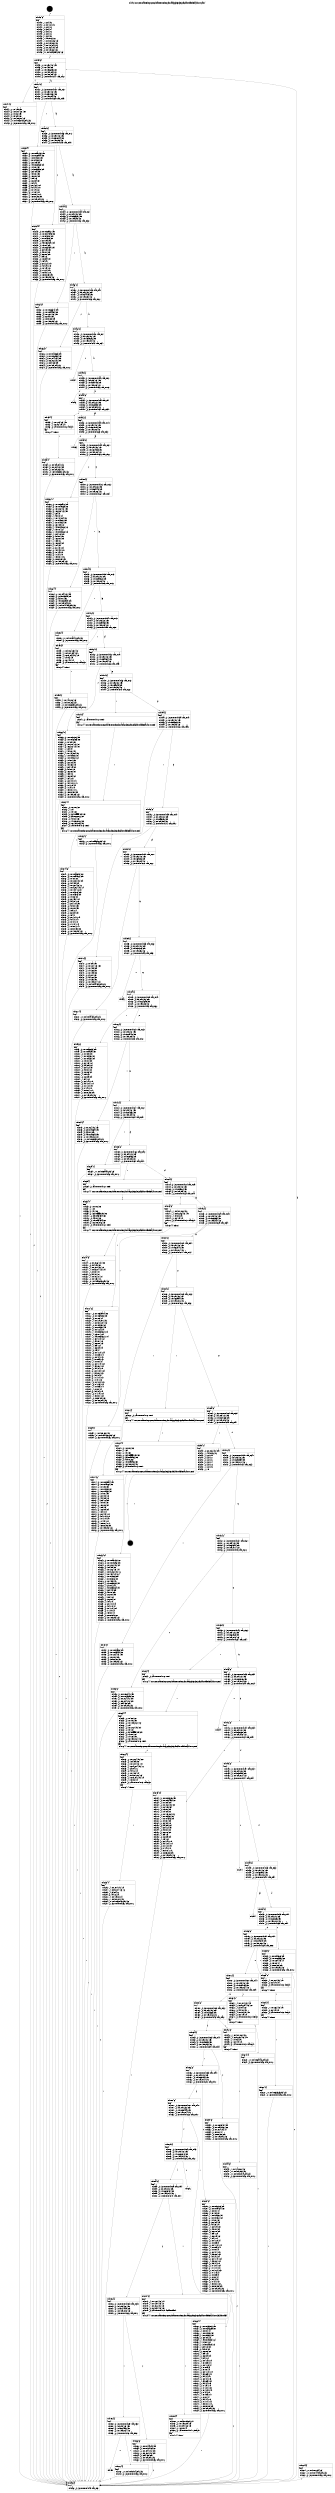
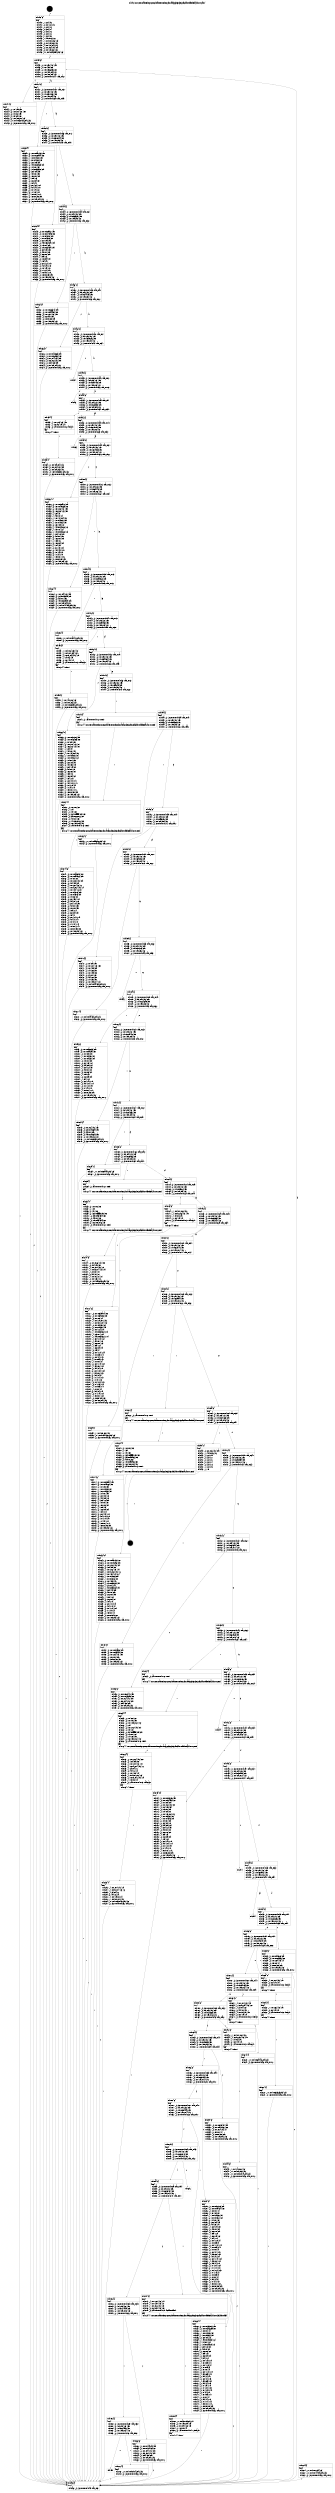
(145, 701) -> none
